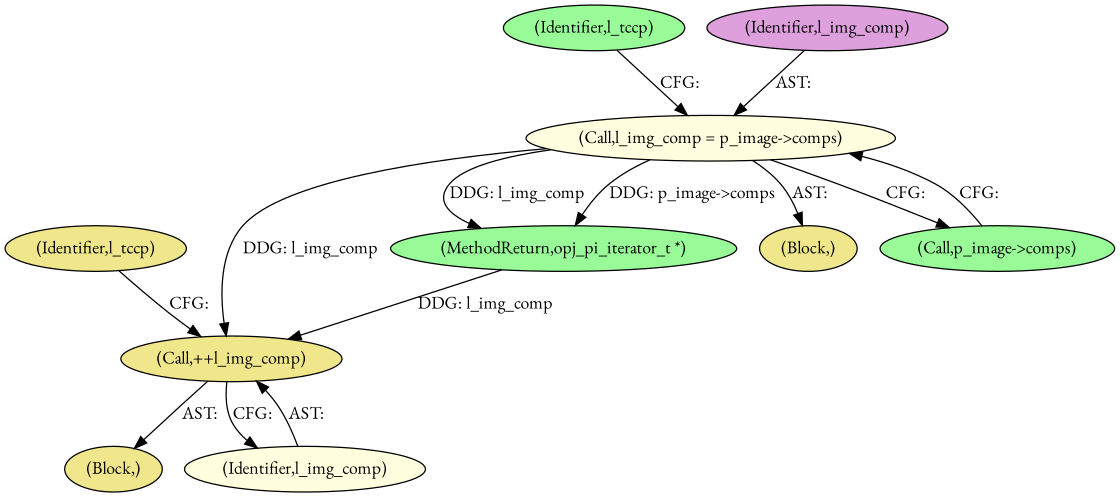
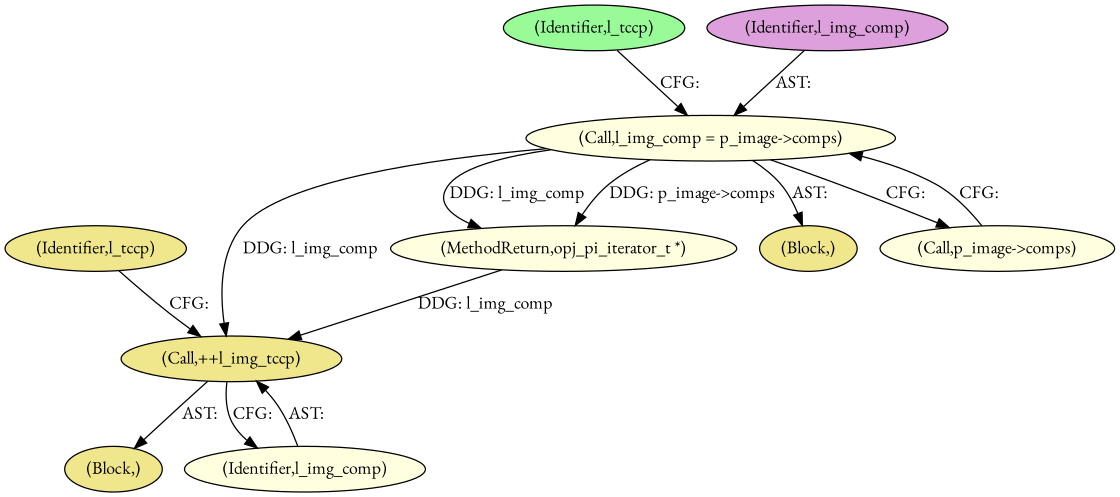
(564, 249) -> (564, 249)
(997, 249) -> (997, 249)
(231, 359) -> (231, 359)
